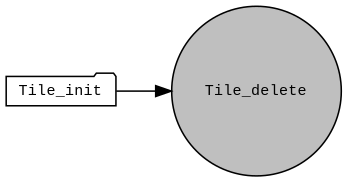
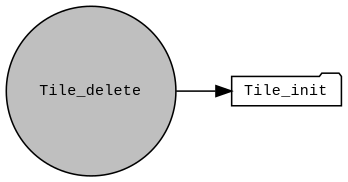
(136, 91) -> (196, 91)
